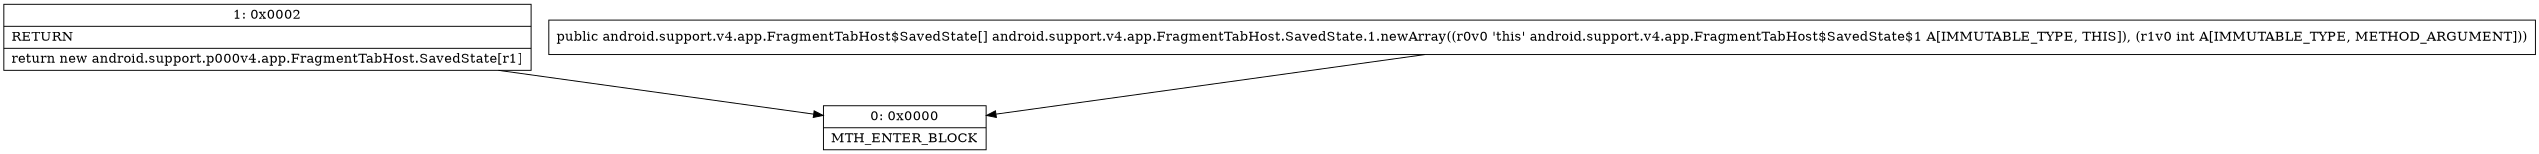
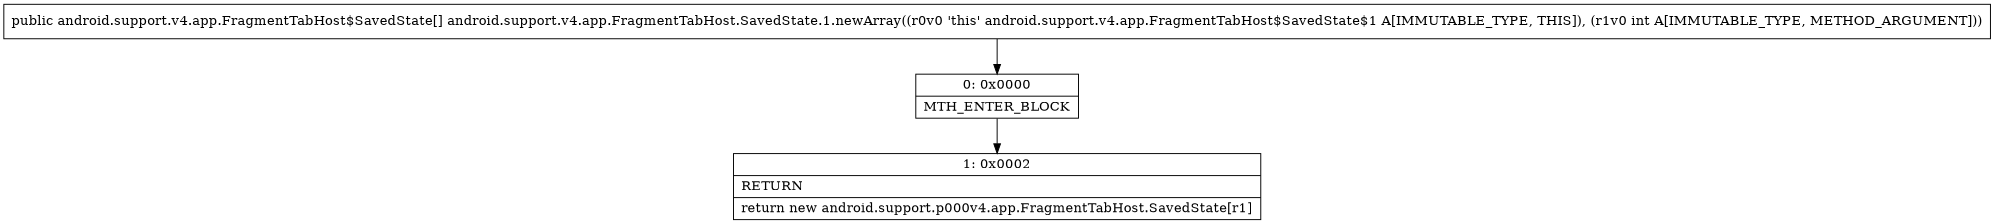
(656, 92) -> (997, 131)
